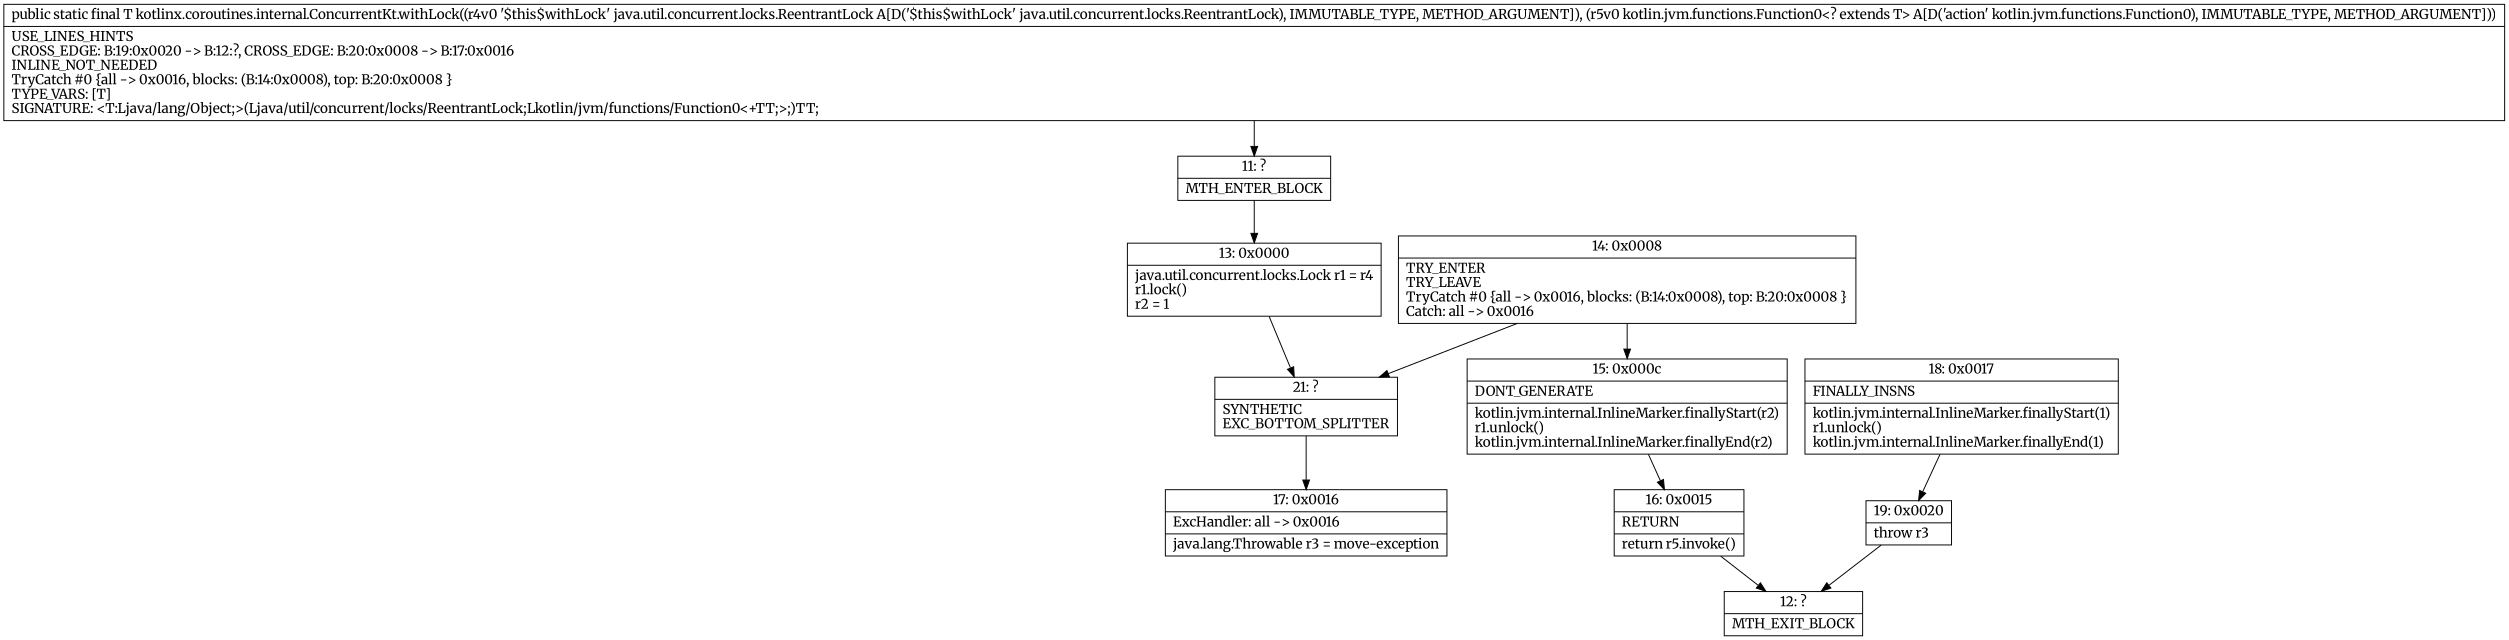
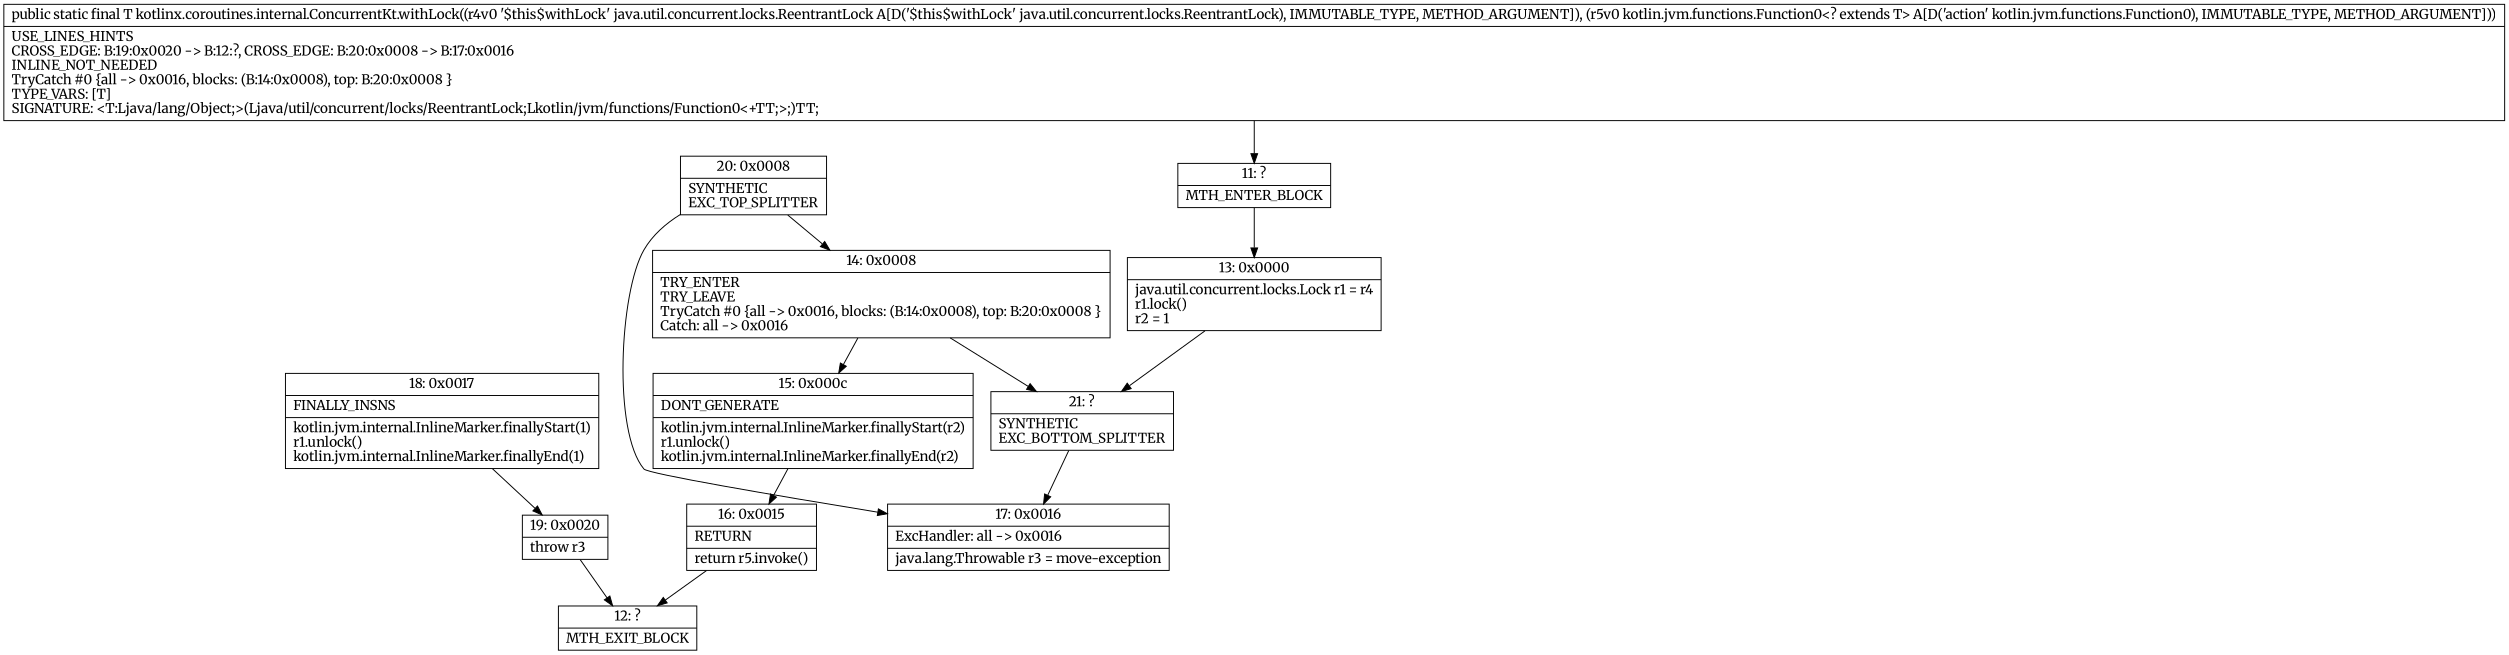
none -> (754, 185)
